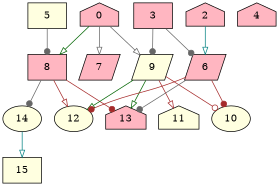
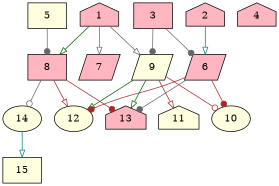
(99, 16) -> (99, 16)
(36, 91) -> (36, 91)
